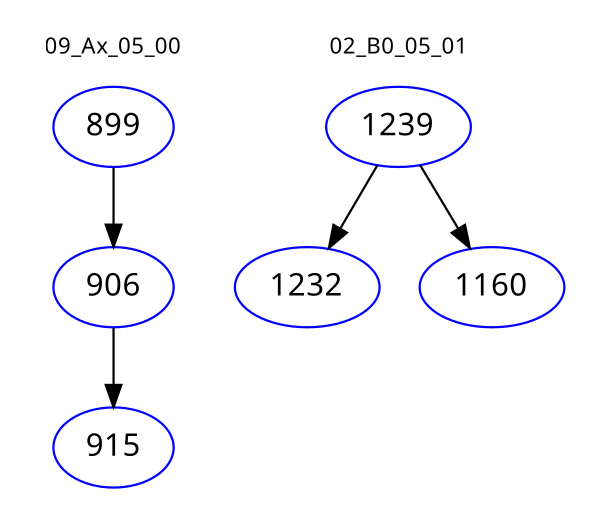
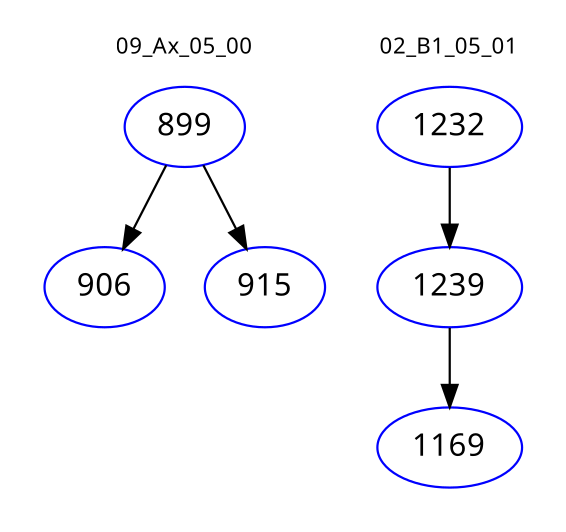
(400, 48) -> (450, 48)
(359, 197) -> (450, 196)
(492, 287) -> (450, 448)
(114, 356) -> (220, 197)
